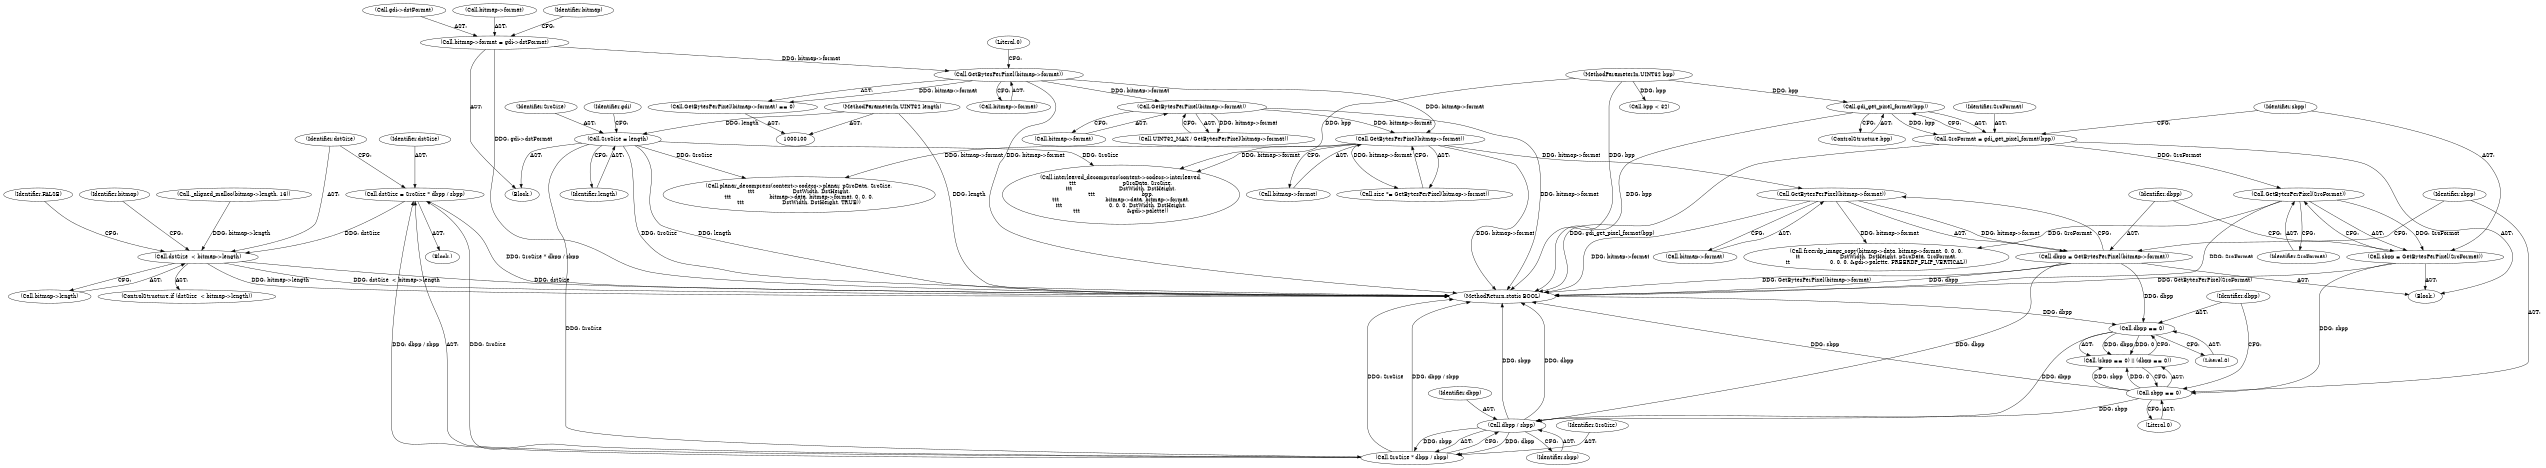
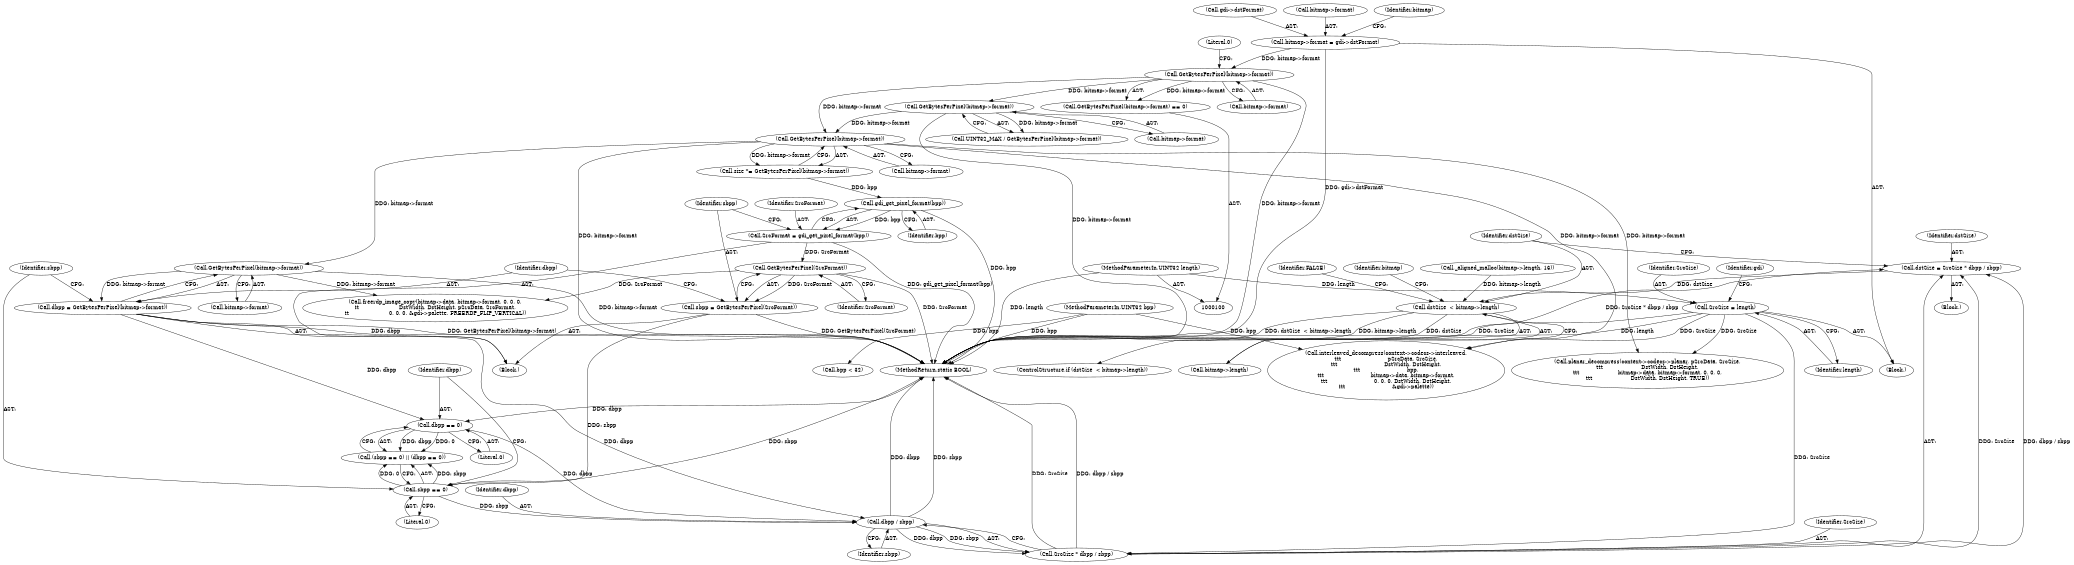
(1756, 91) -> (843, 187)
(1862, 139) -> (927, 236)
(921, 291) -> (1529, 320)
